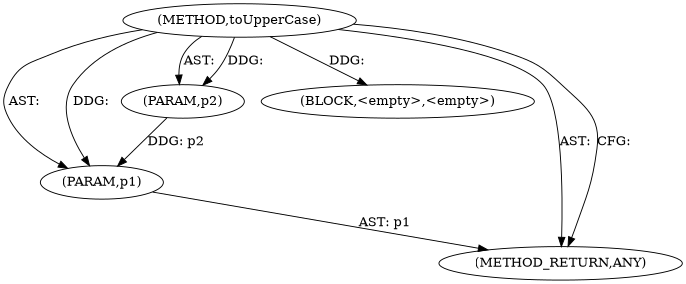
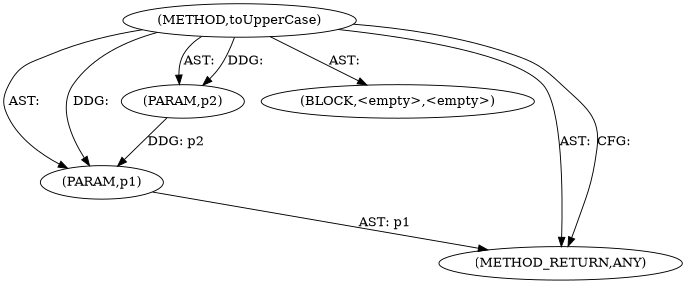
(349, 61) -> (347, 61)
